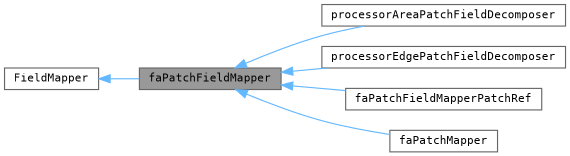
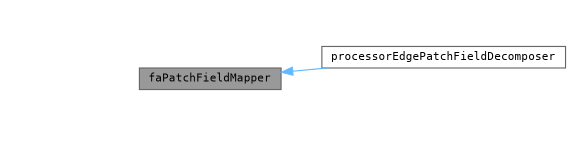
(444, 15) -> none
(52, 79) -> none
(444, 99) -> none
(444, 141) -> none
